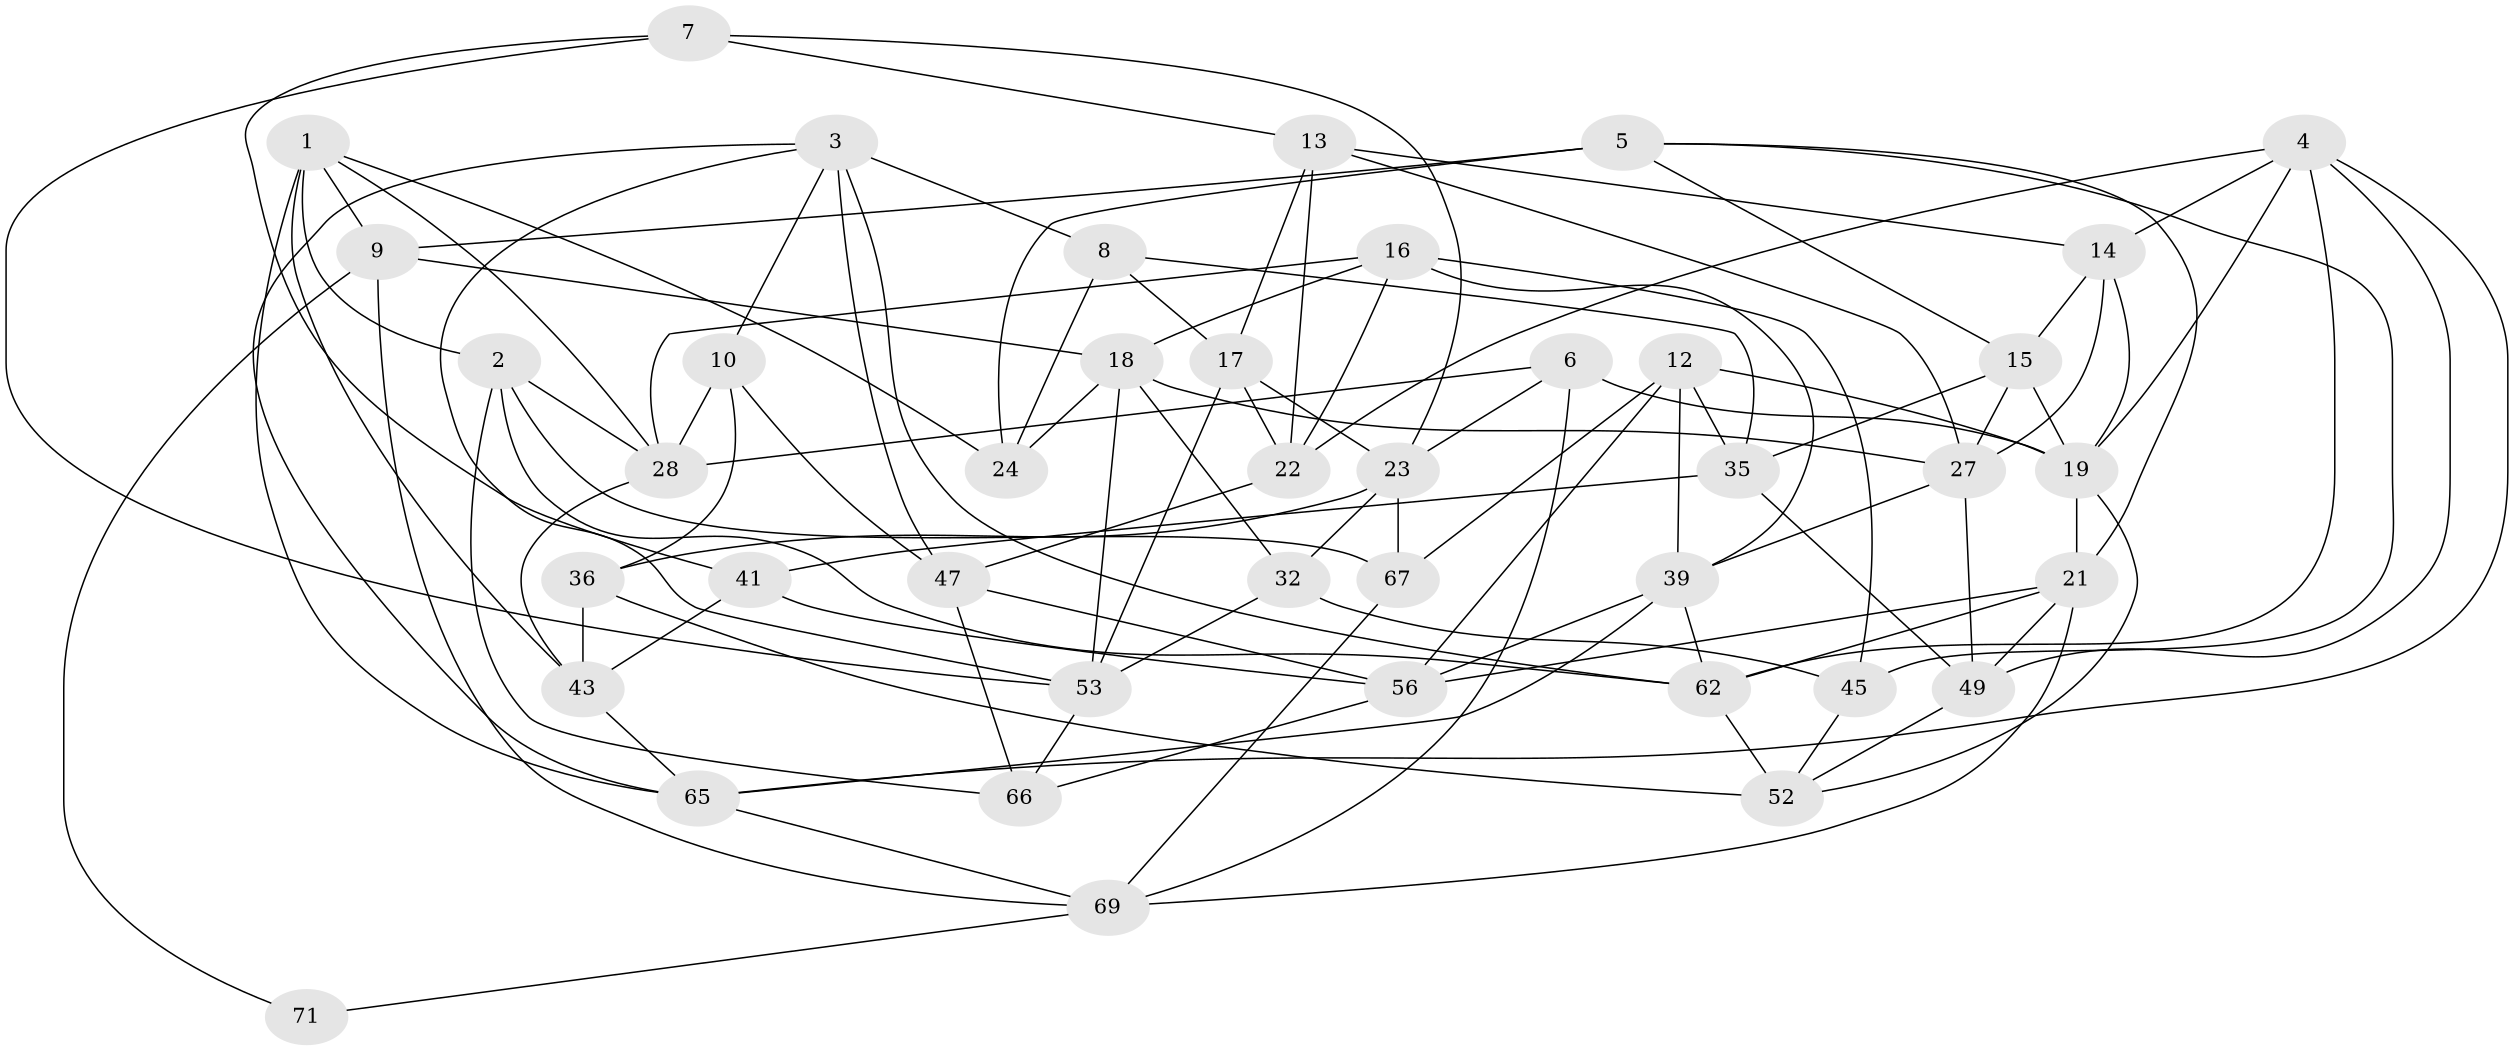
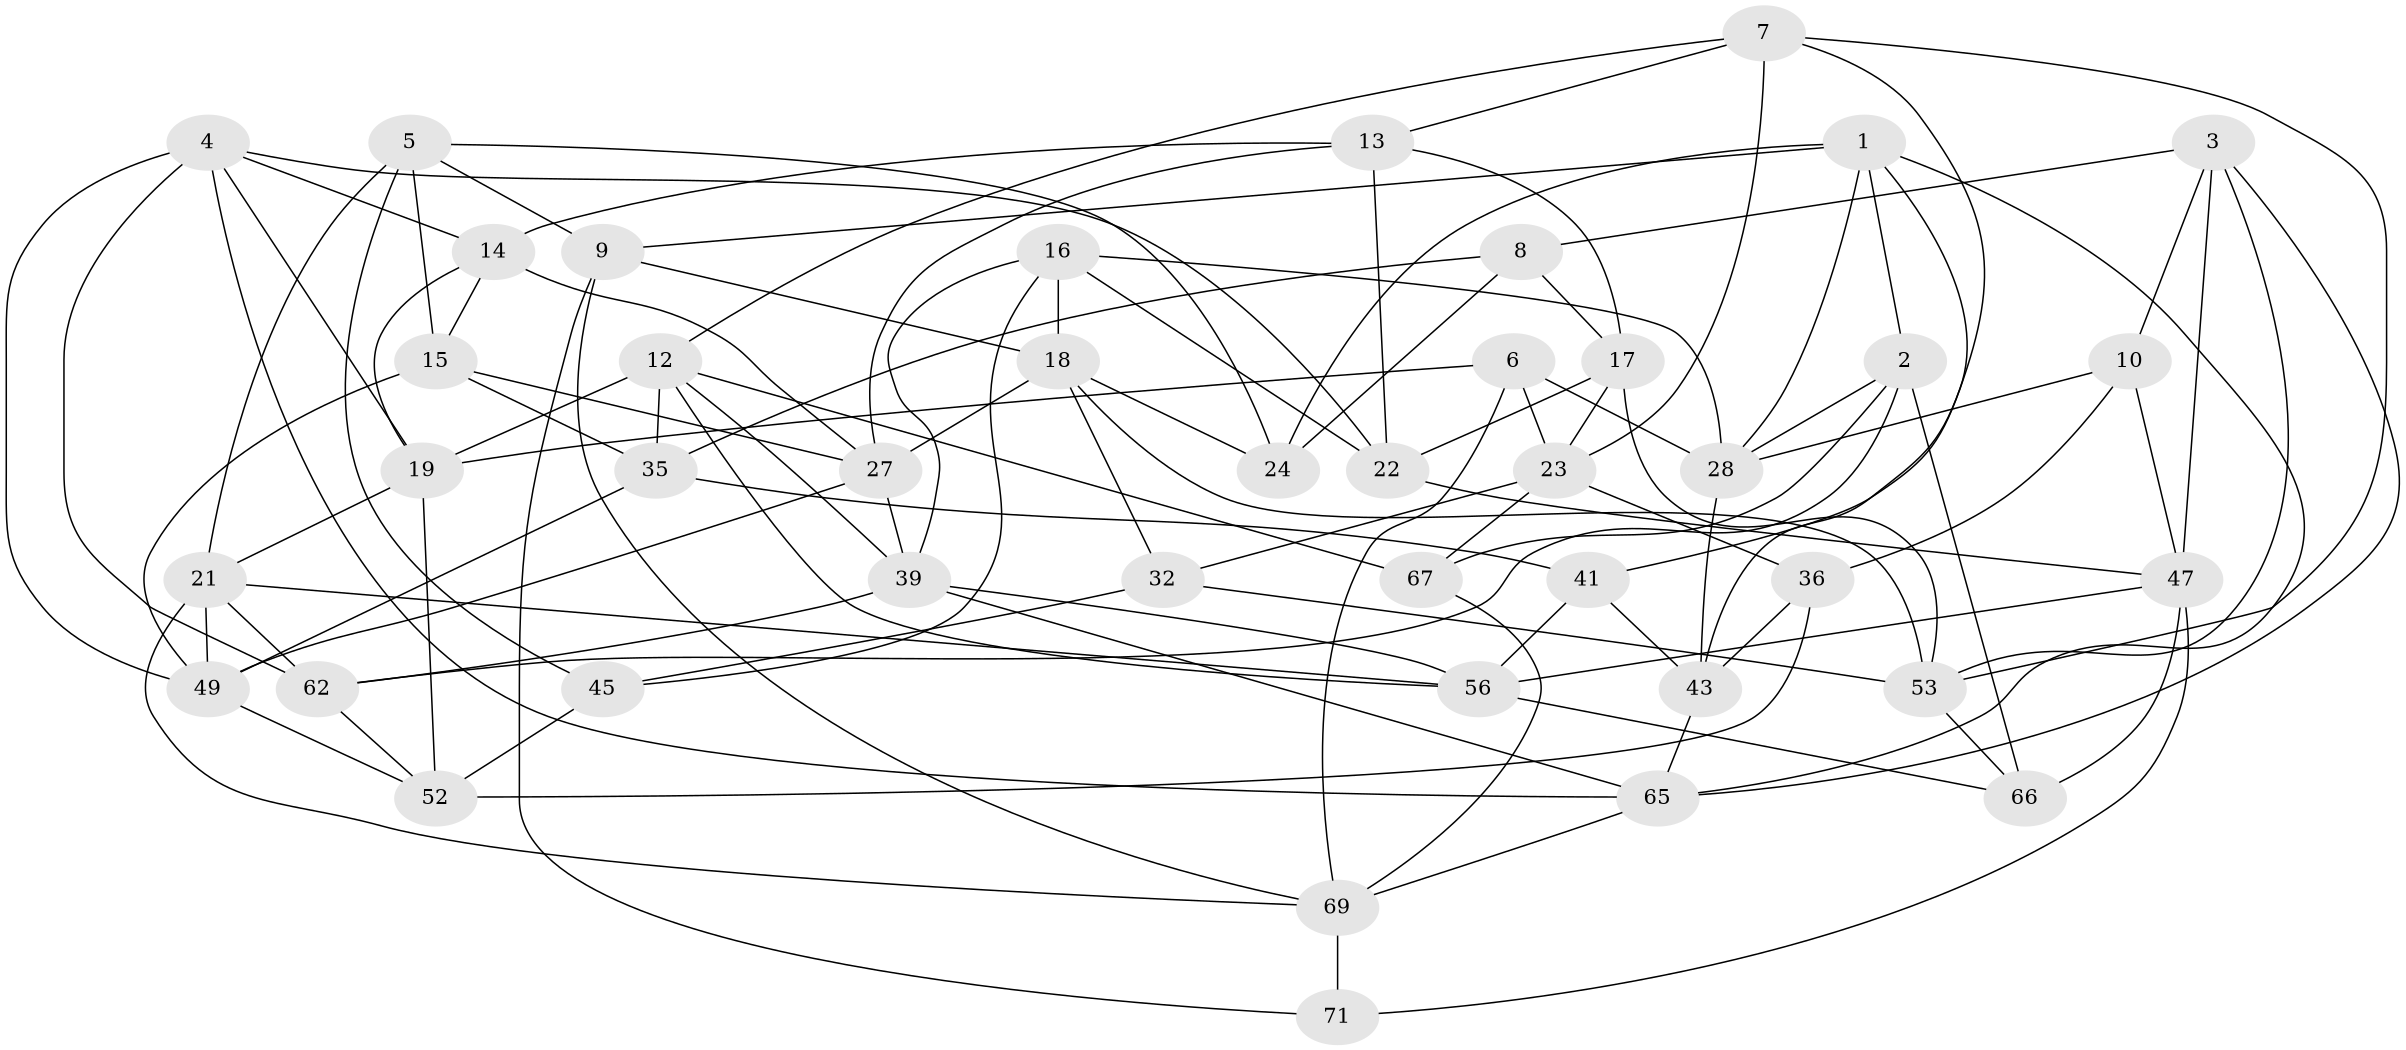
none -> (1216, 129)
(2045, 409) -> (209, 481)
(1156, 591) -> none
none -> (1865, 922)
